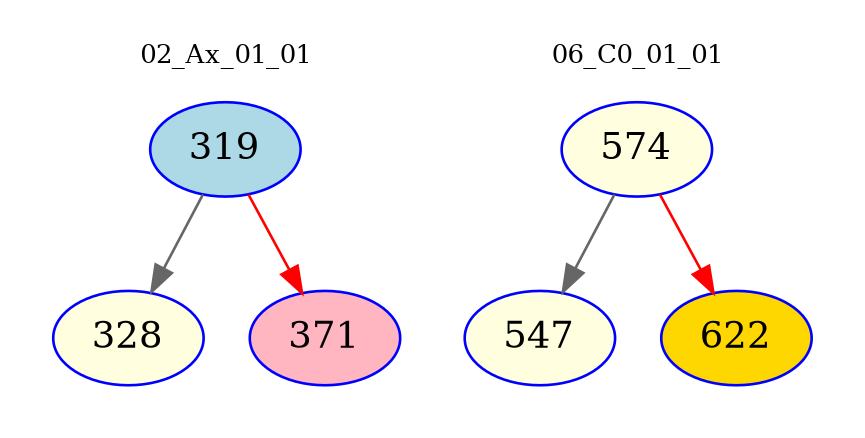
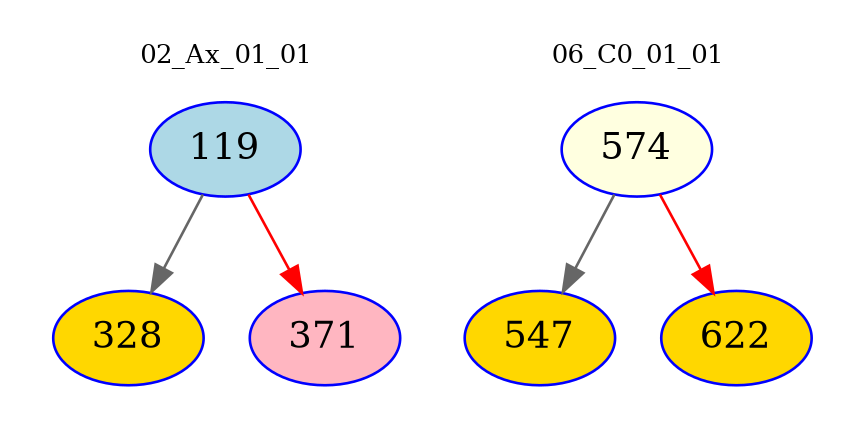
(225, 149) -> (225, 149)
(128, 338) -> (128, 338)
(540, 338) -> (540, 338)
